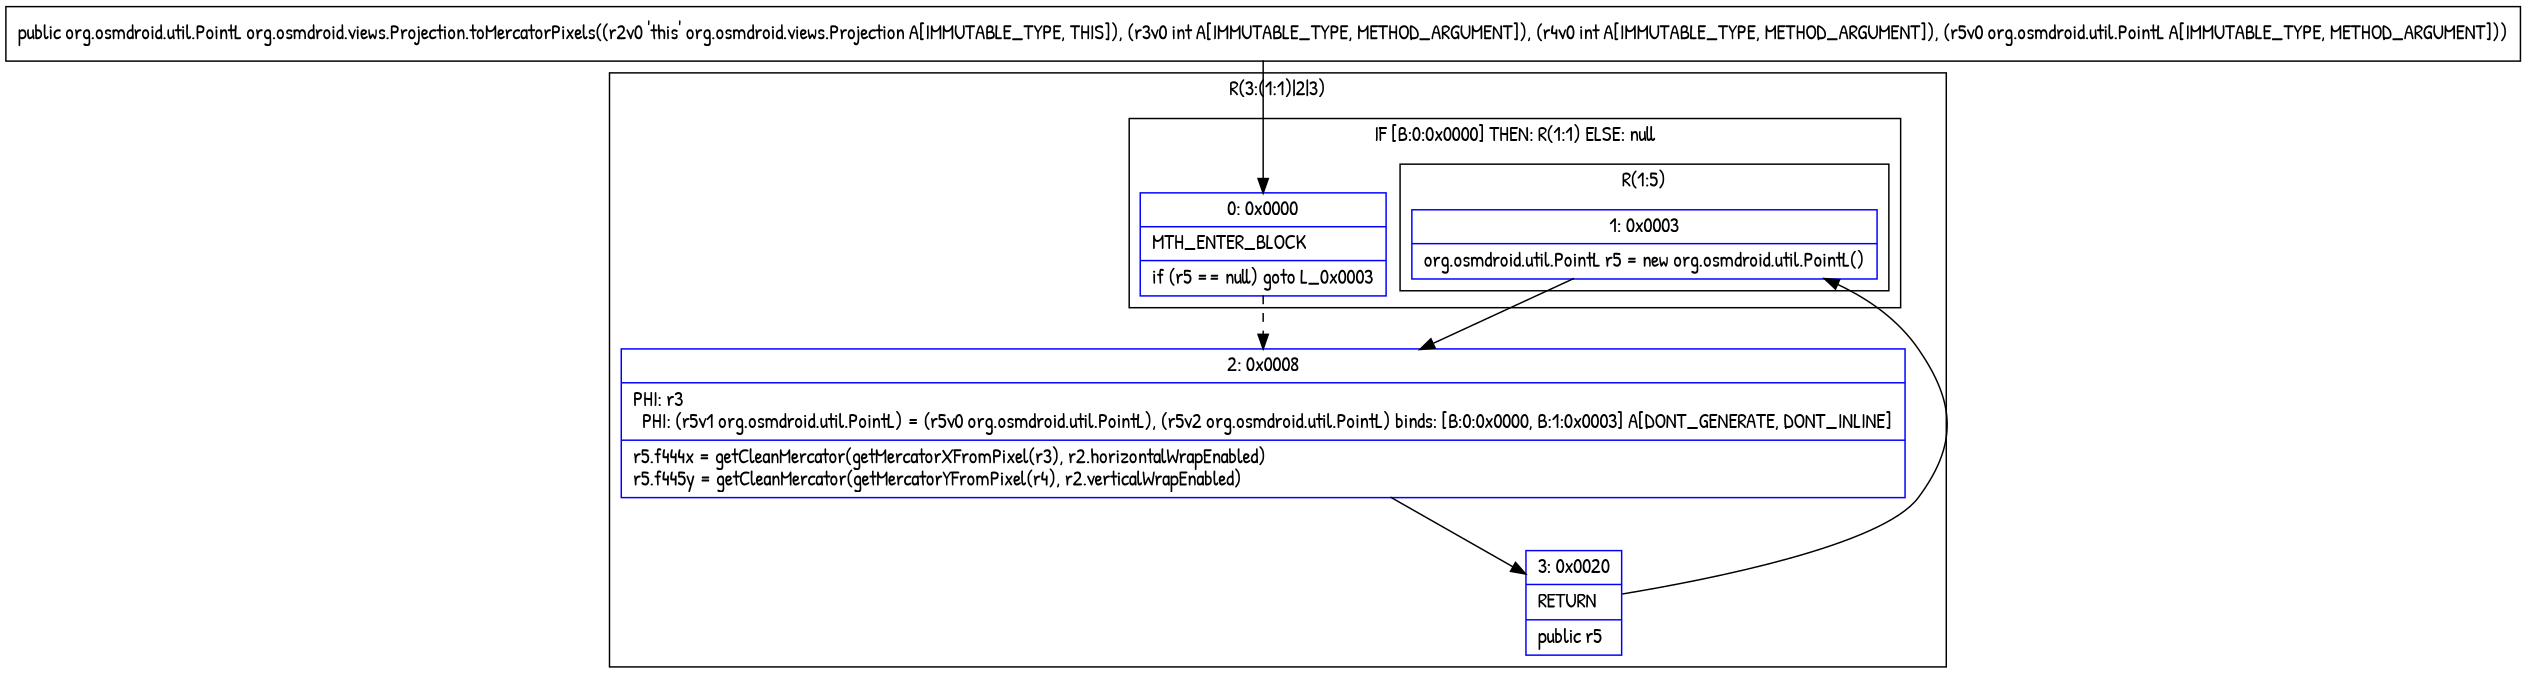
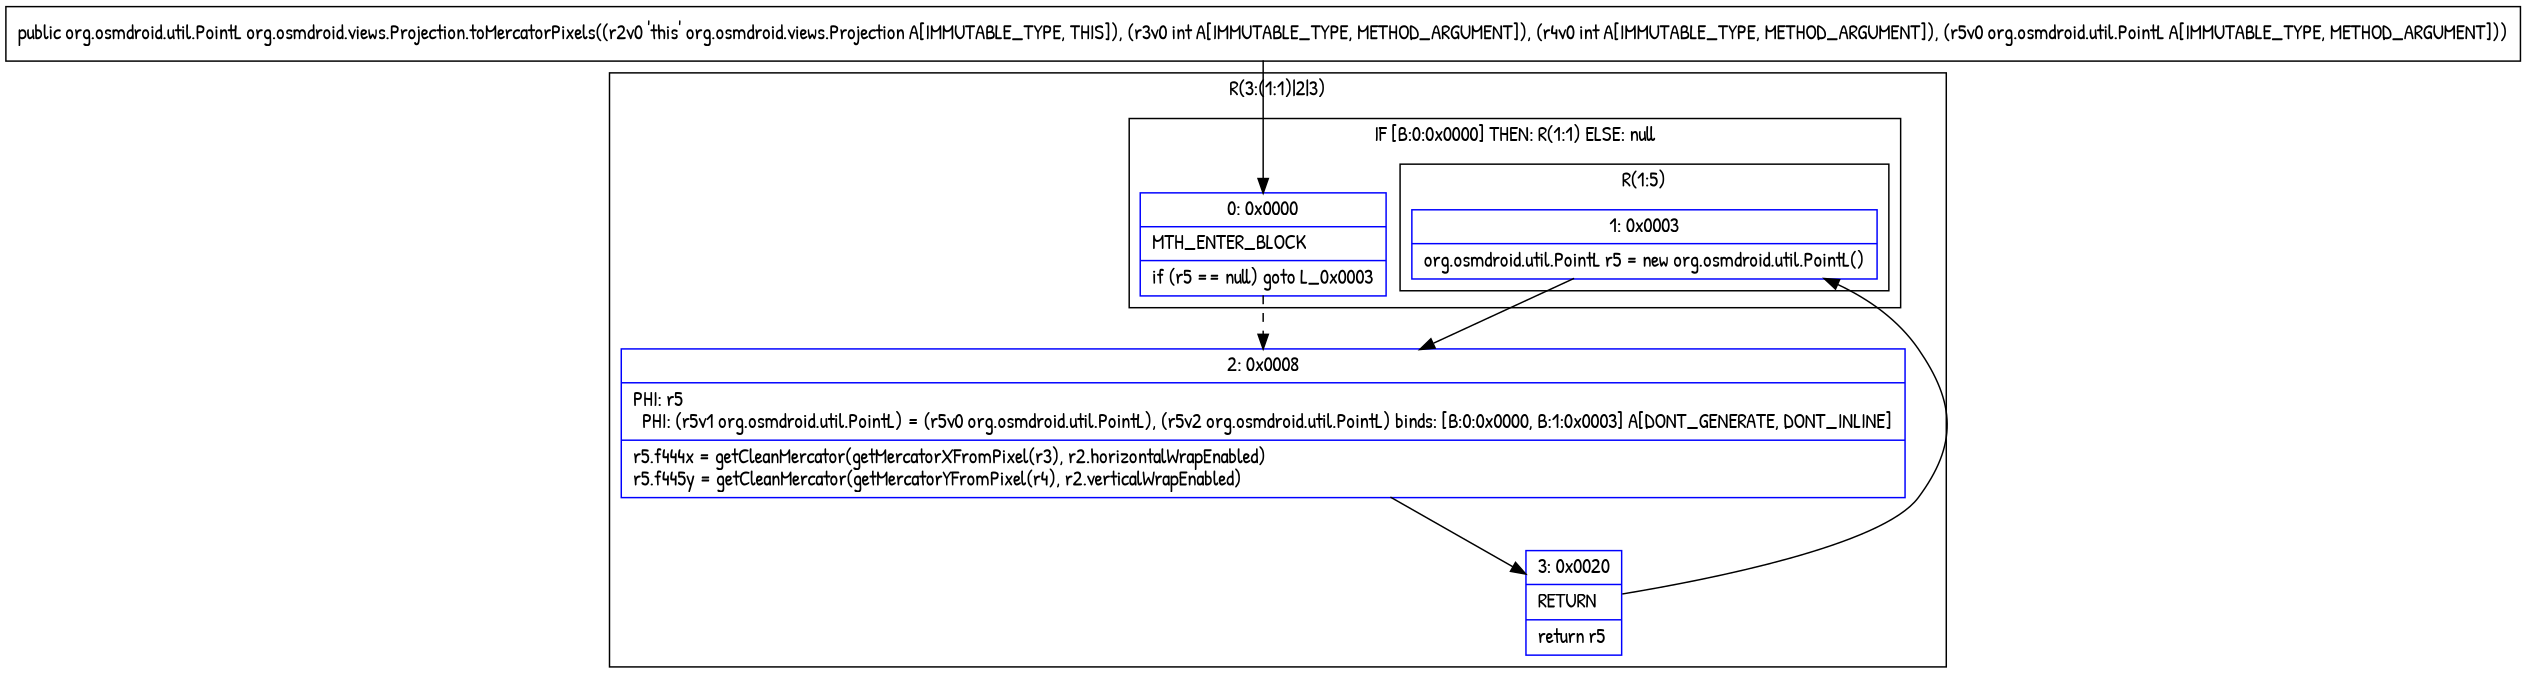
(660, 400) -> (660, 400)
(1570, 637) -> (1572, 637)
